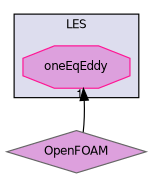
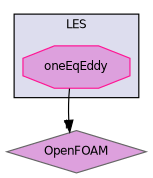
(84, 116) -> (69, 105)
